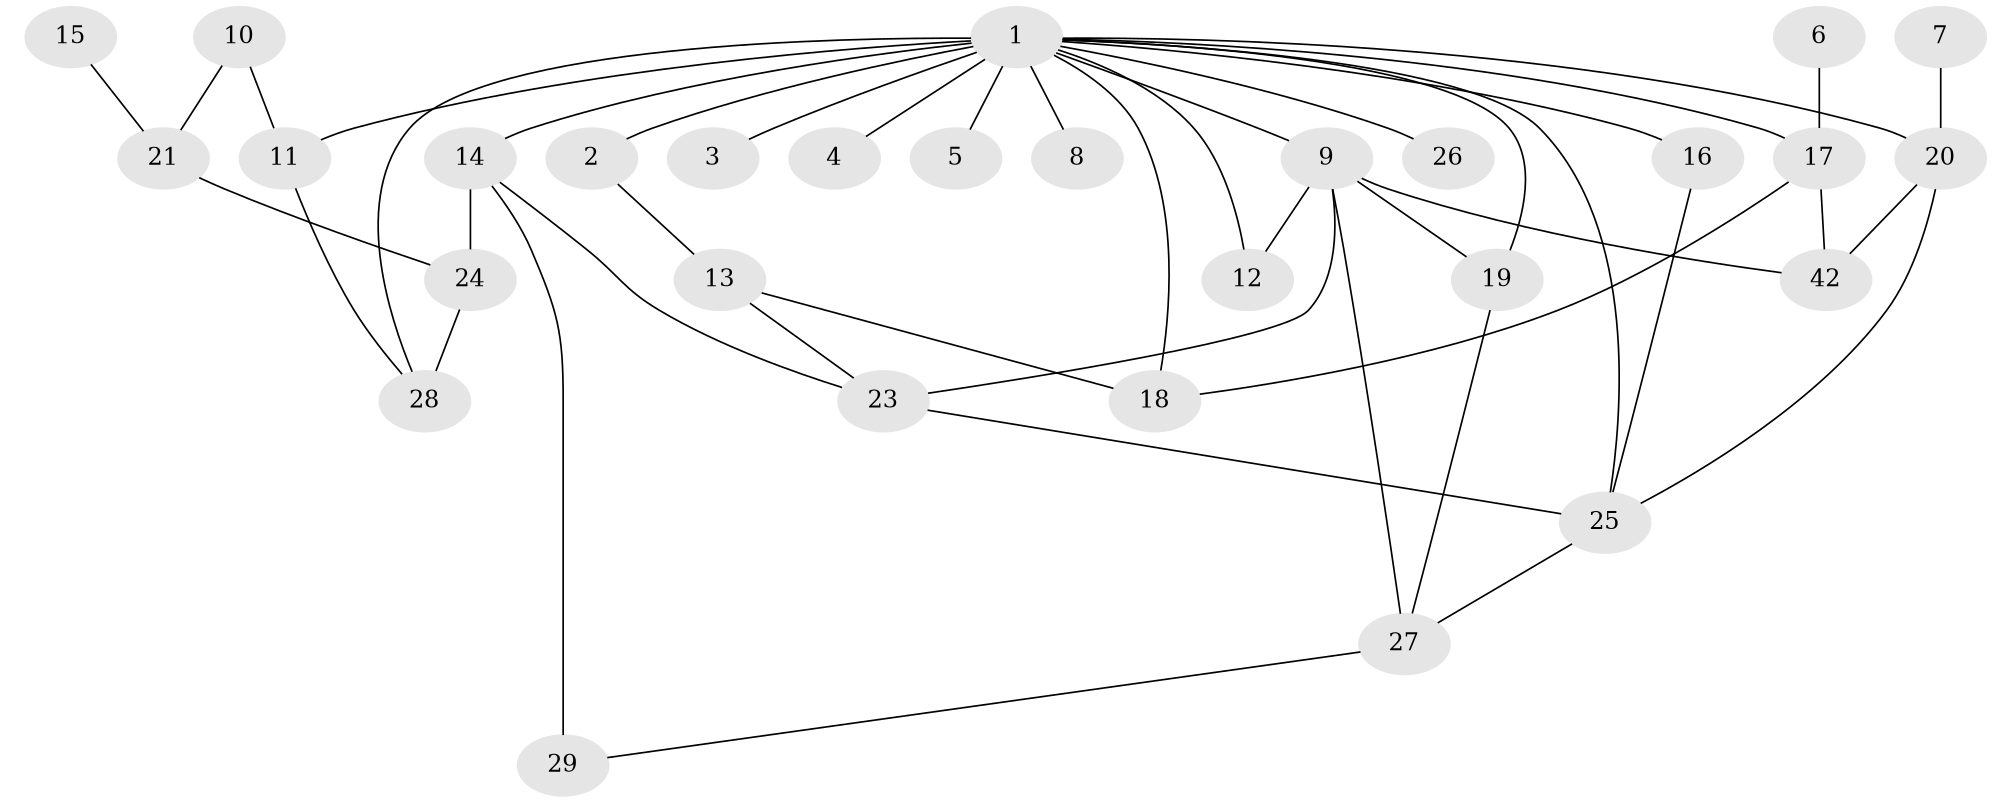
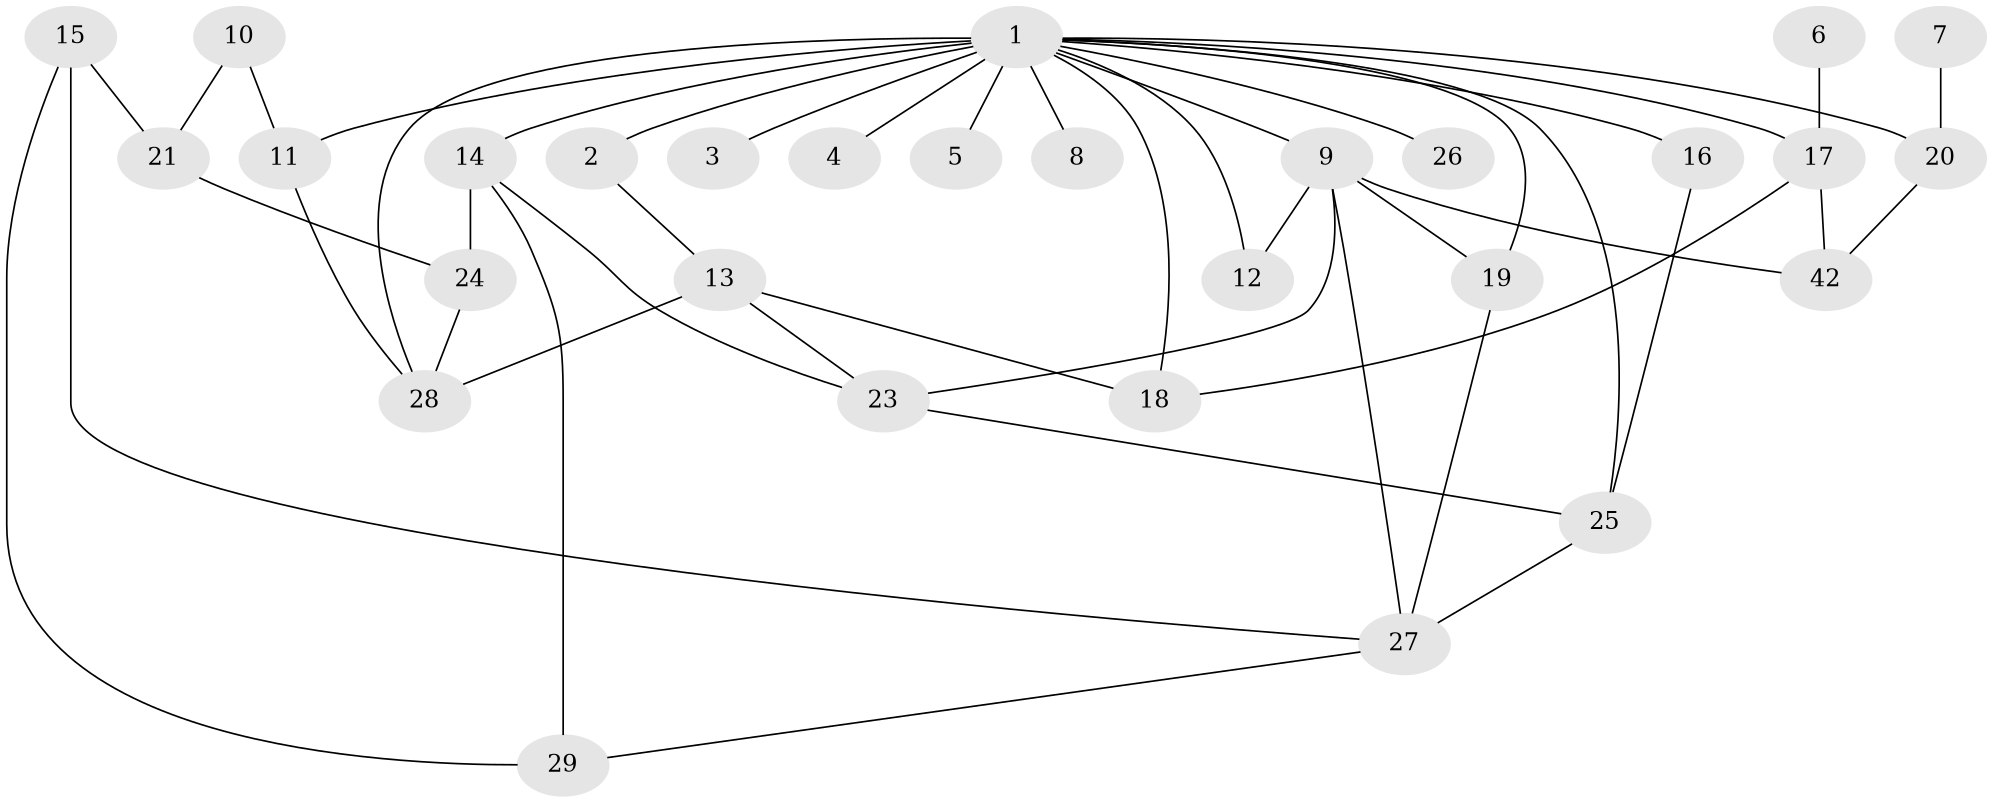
none -> (573, 341)
(1825, 378) -> none
none -> (533, 550)
none -> (24, 599)
